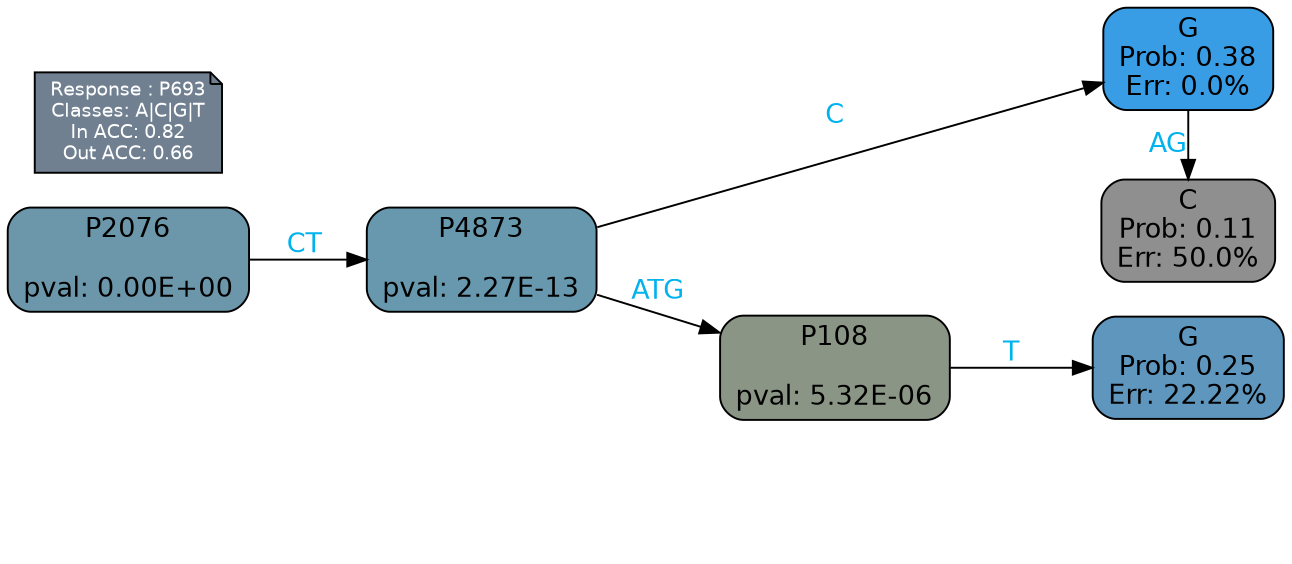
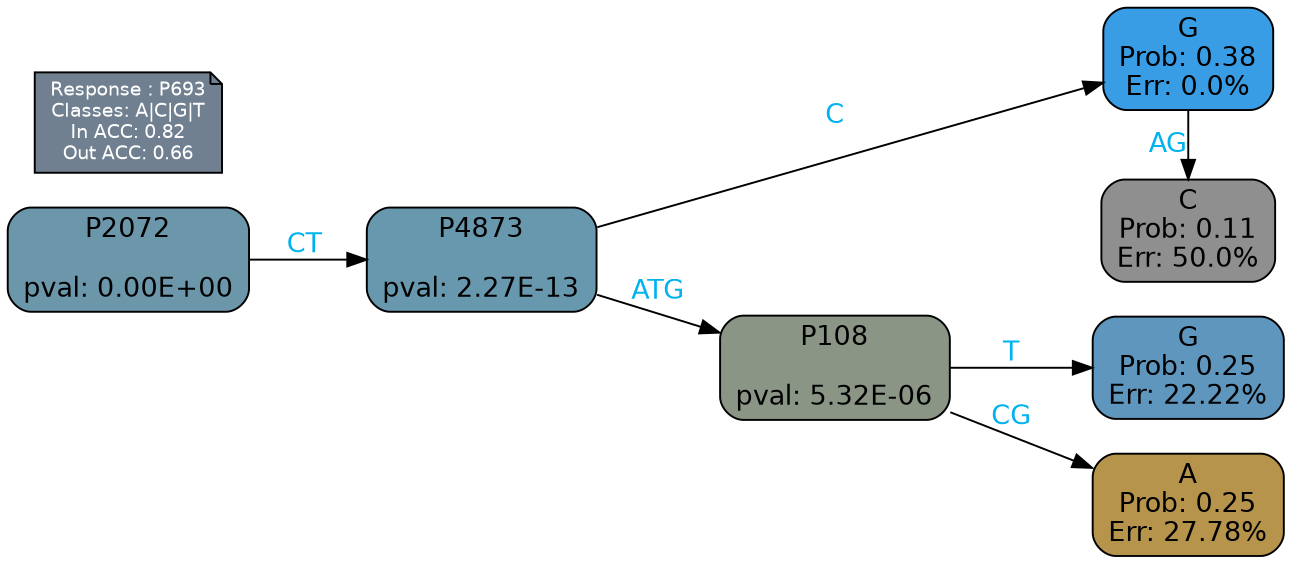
(128, 260) -> (128, 260)
none -> (1188, 505)
